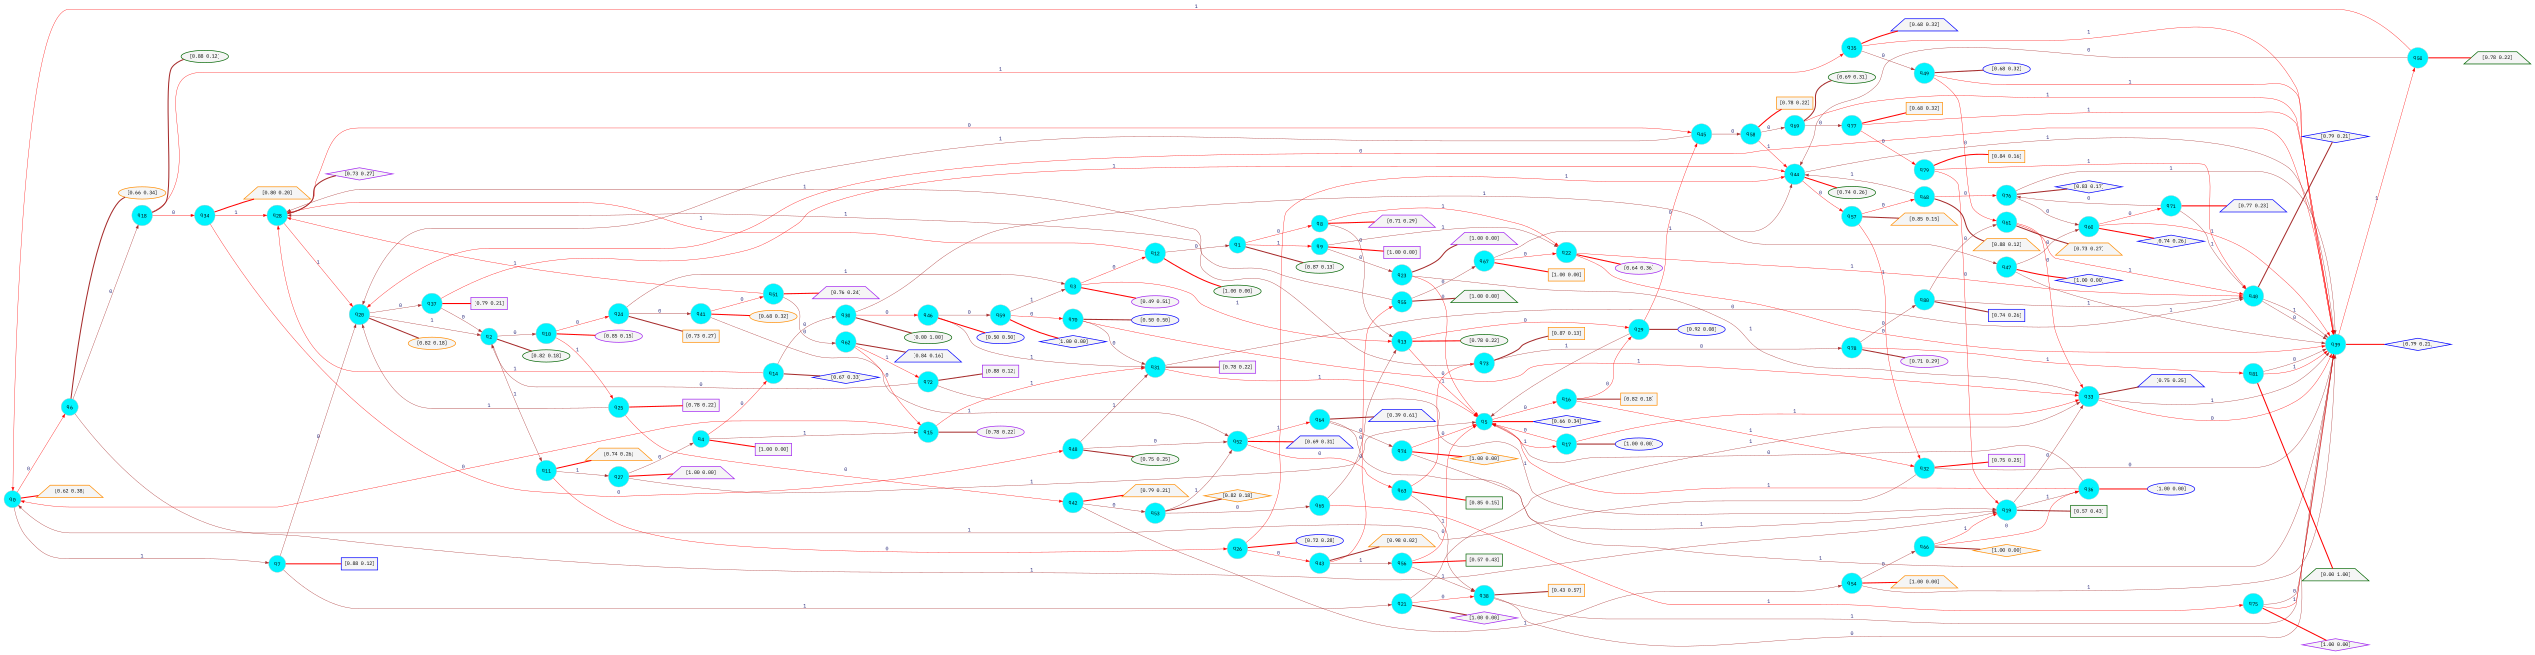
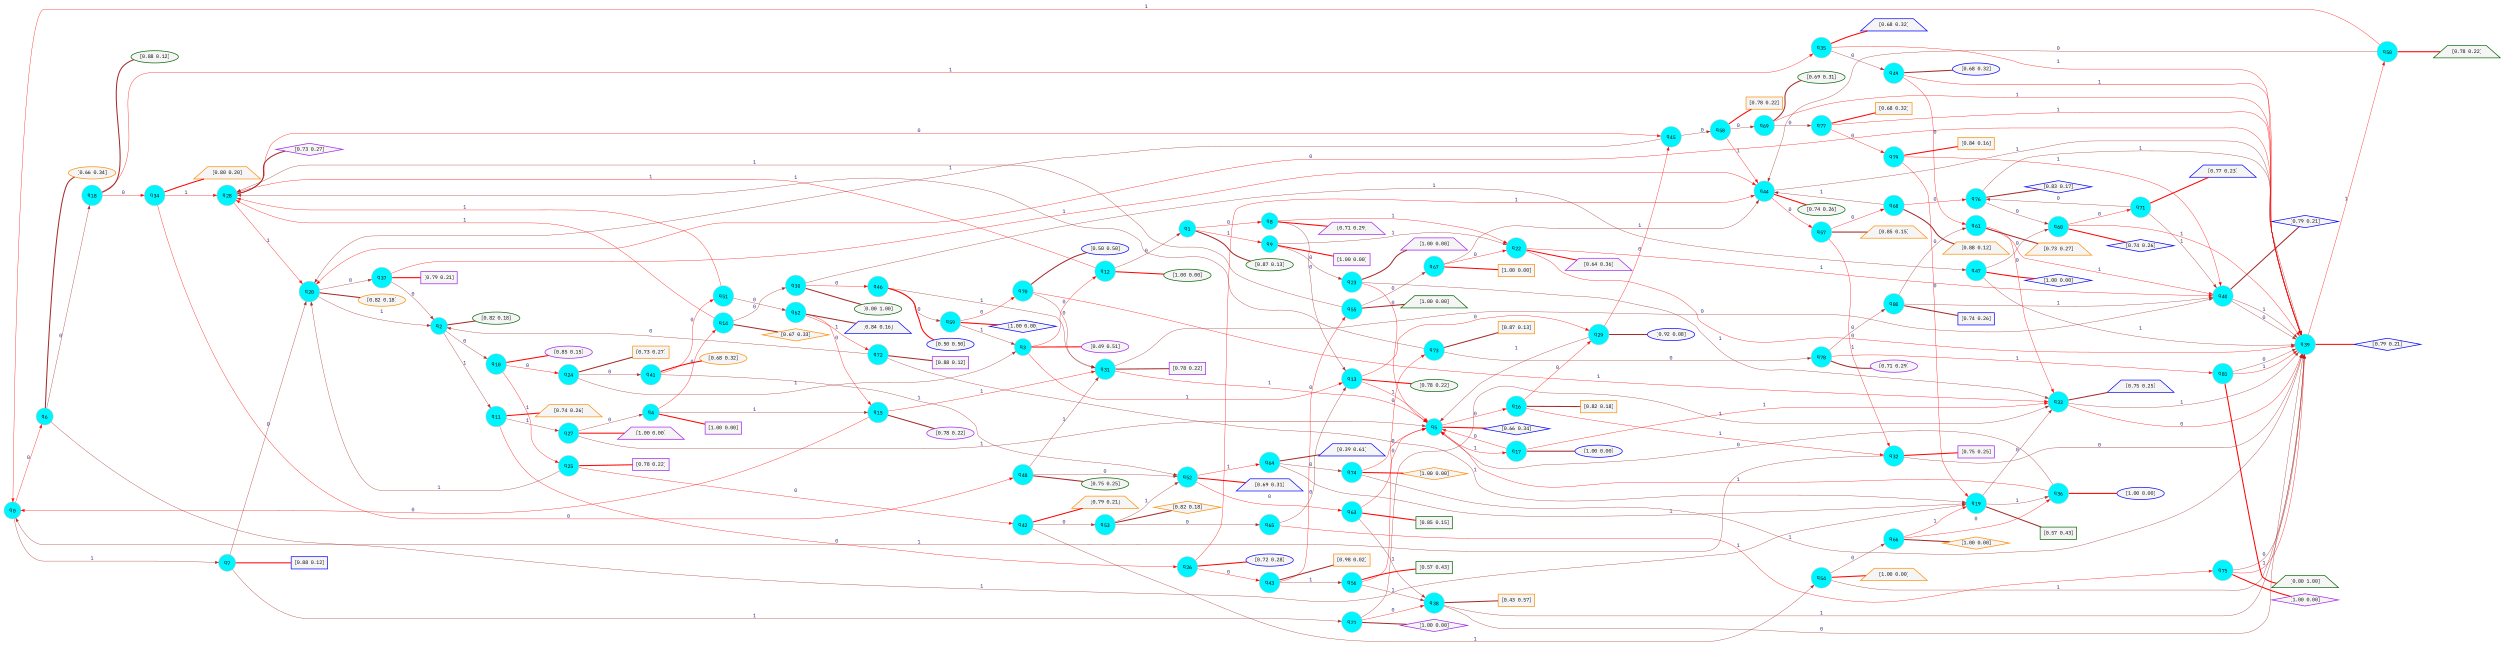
(1639, 268) -> (1599, 264)
(846, 293) -> none
(846, 377) -> (796, 335)
(70, 491) -> none
(1402, 541) -> (1352, 560)
